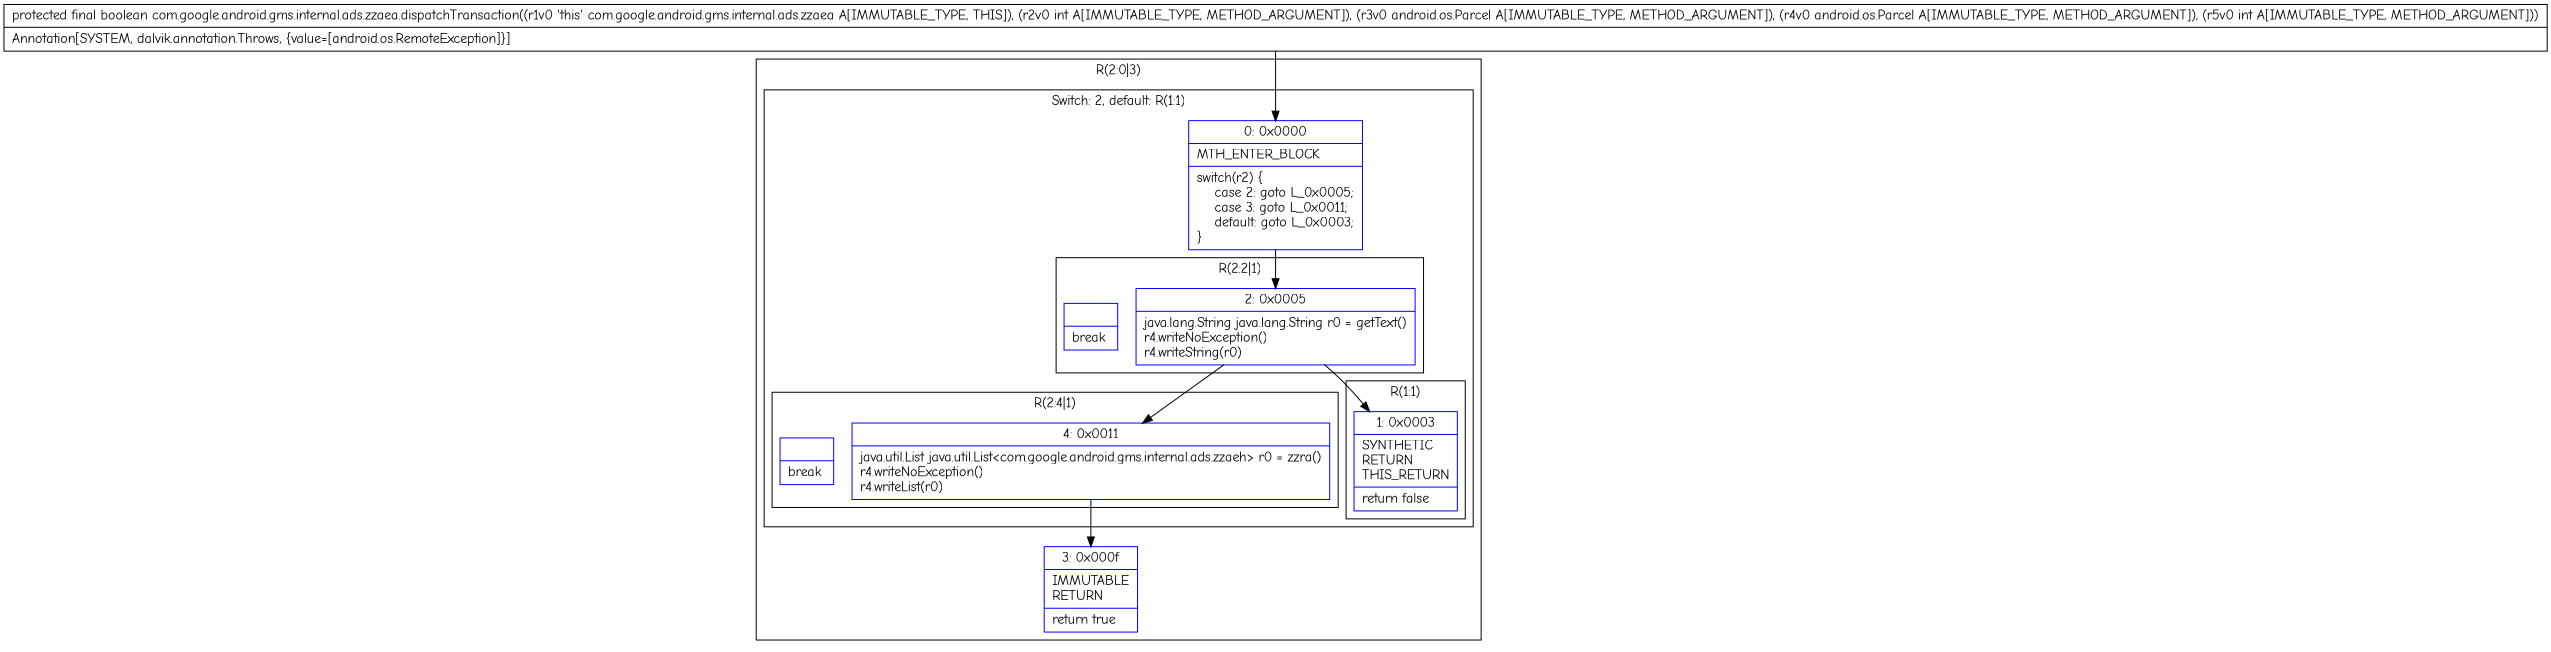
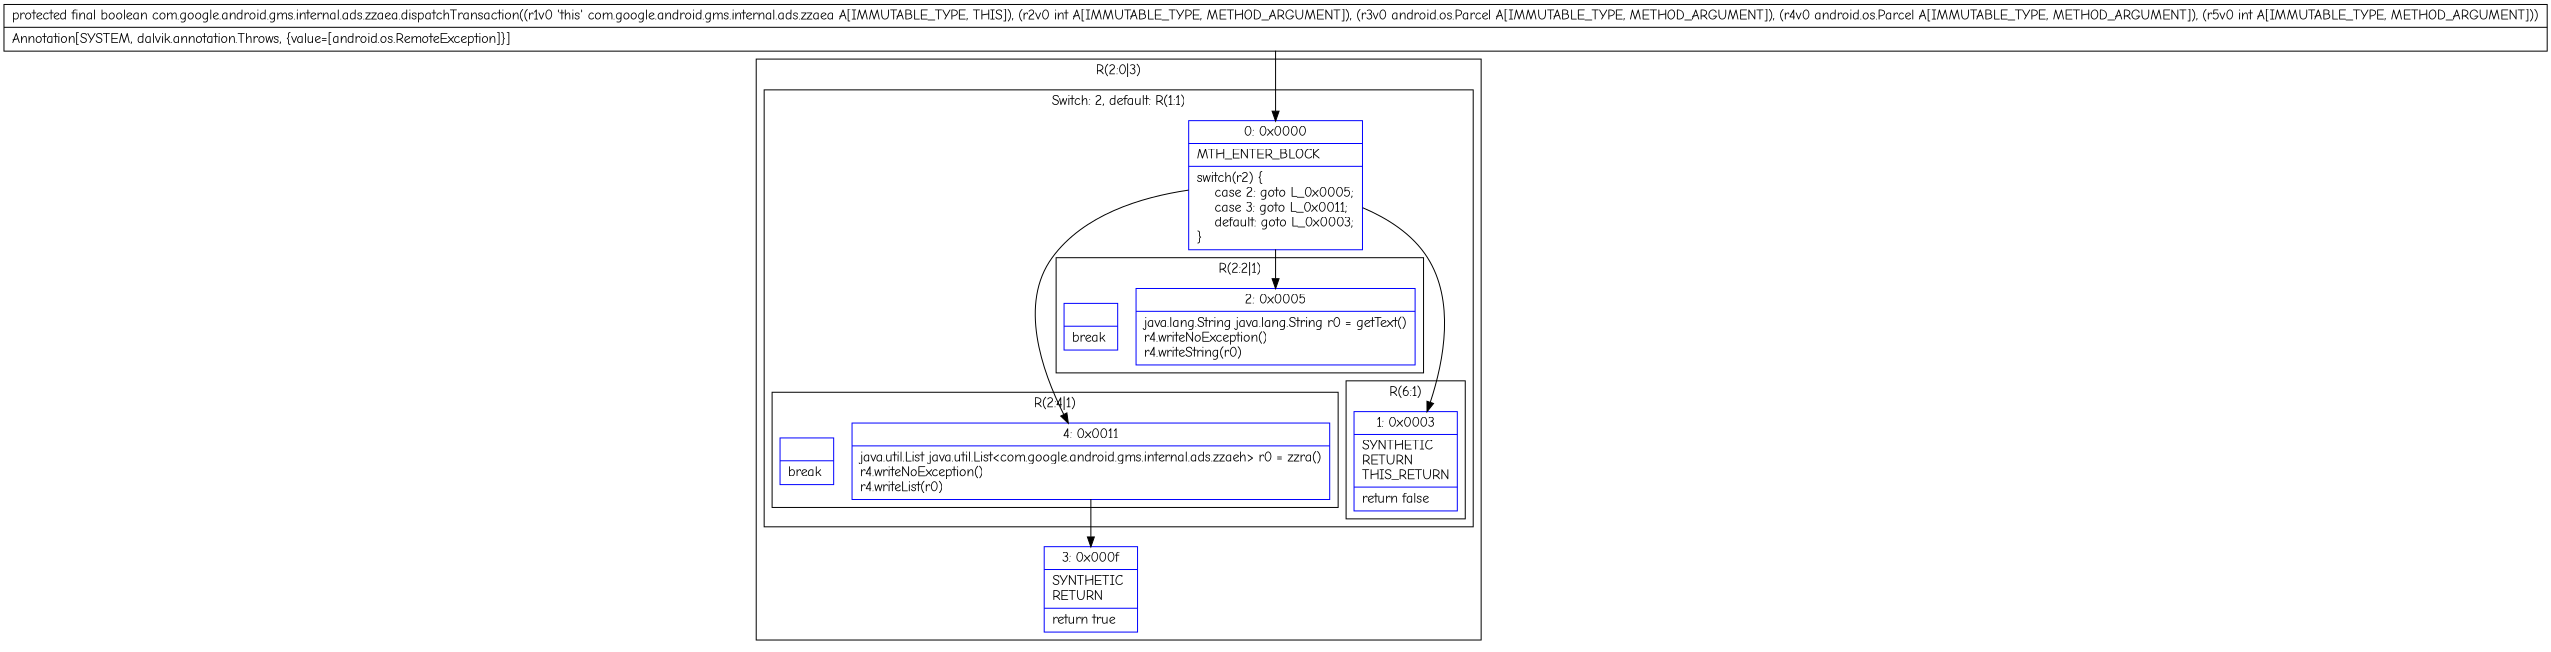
(1195, 386) -> (1050, 261)
(1352, 391) -> (1440, 288)
(1406, 392) -> (1406, 392)
(1091, 581) -> (1088, 581)
